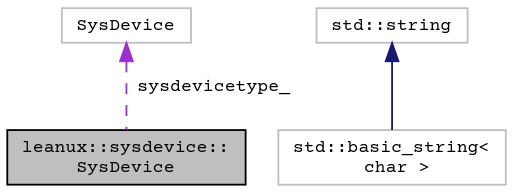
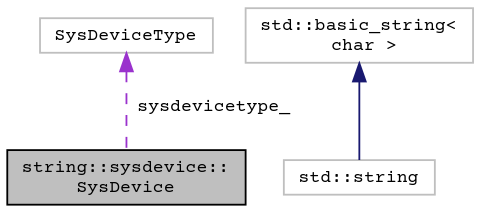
(126, 25) -> (126, 35)
(392, 96) -> (359, 121)
(126, 157) -> (126, 177)
